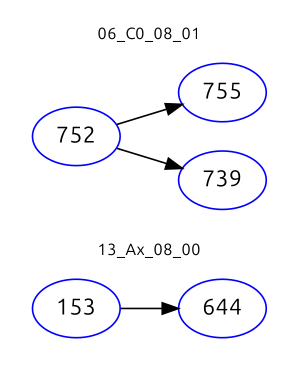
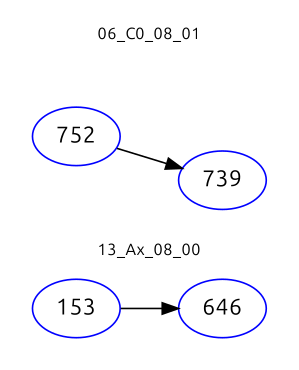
(222, 93) -> none
(222, 308) -> (222, 308)
